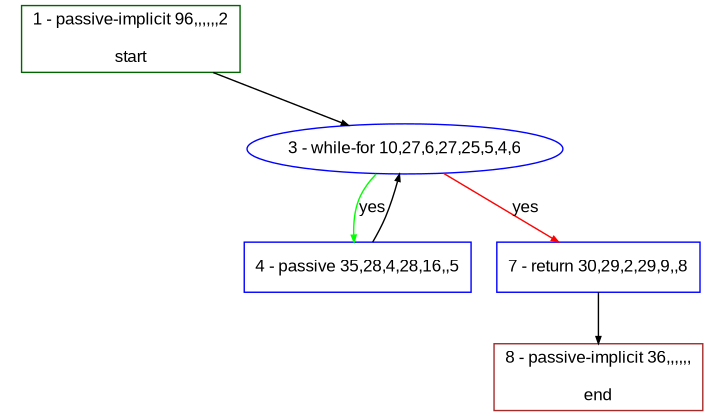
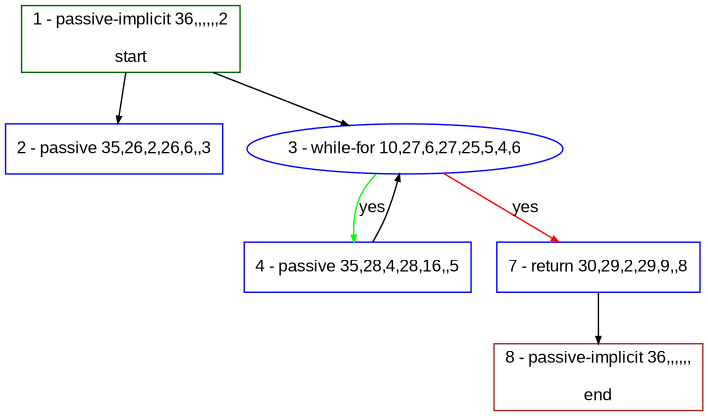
(131, 39) -> (131, 39)
none -> (114, 149)
